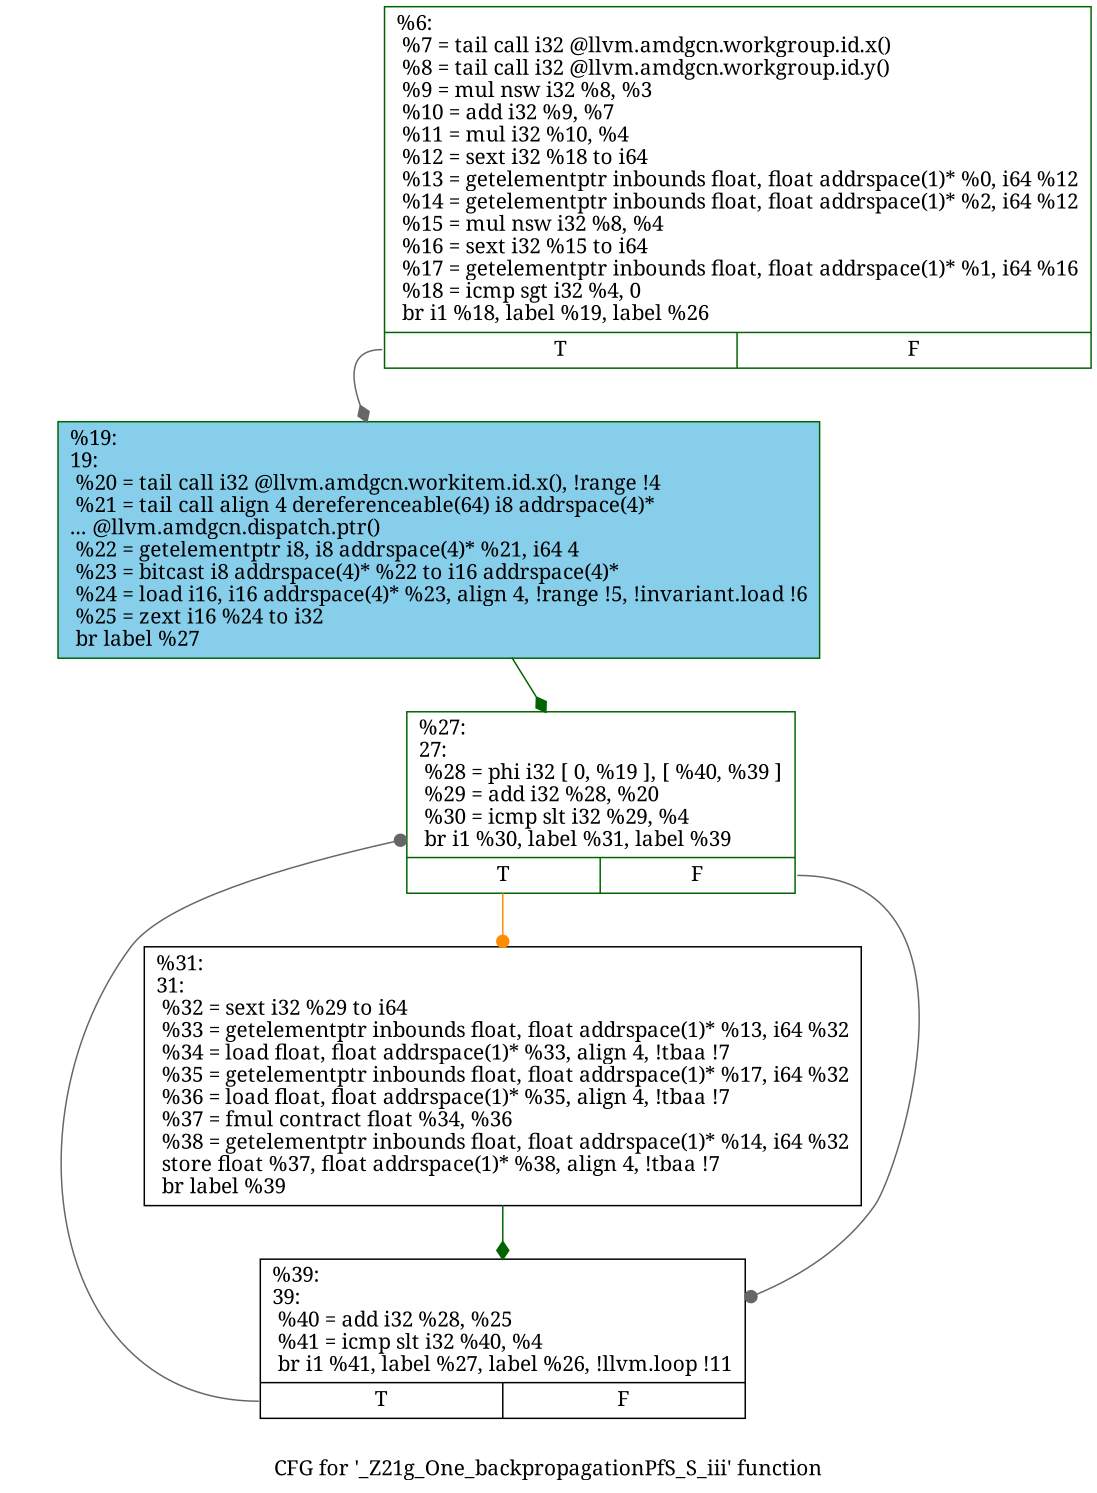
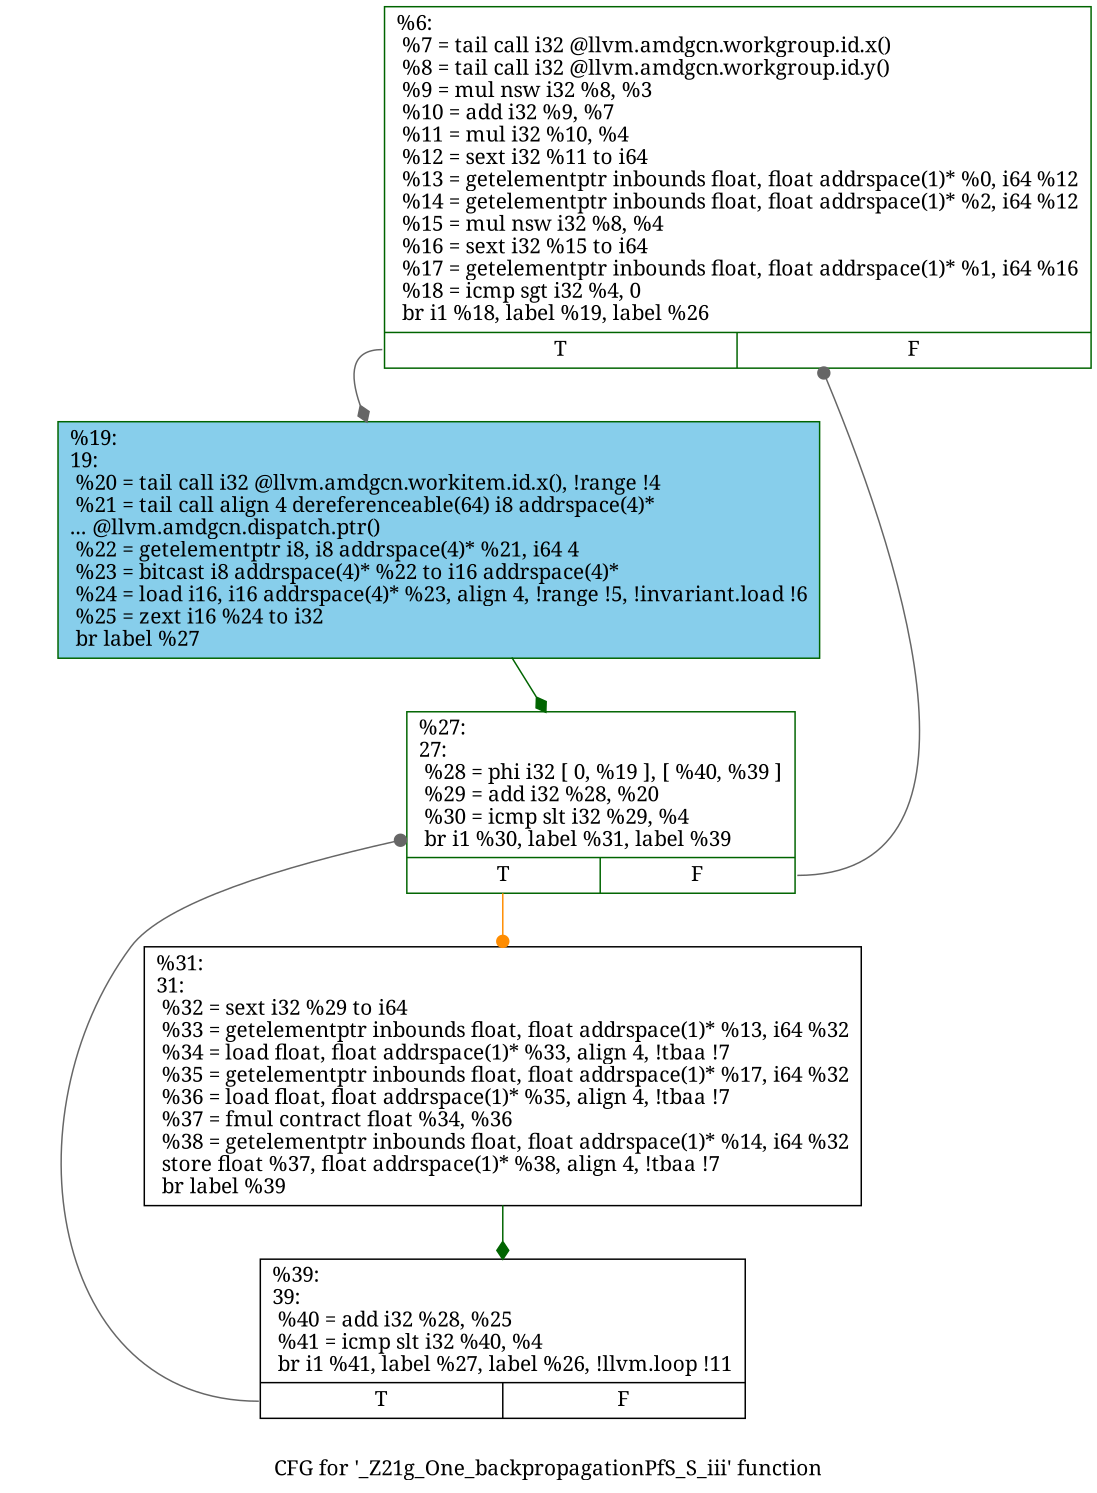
(522, 158) -> (522, 158)
(913, 1083) -> (911, 656)
